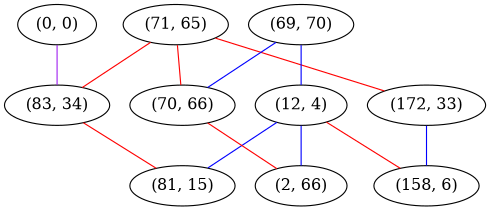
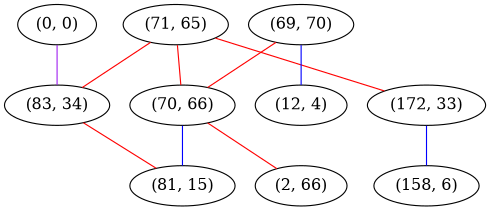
(242, 65) -> (242, 65)
(249, 141) -> (182, 146)
(363, 145) -> none
(301, 146) -> none
